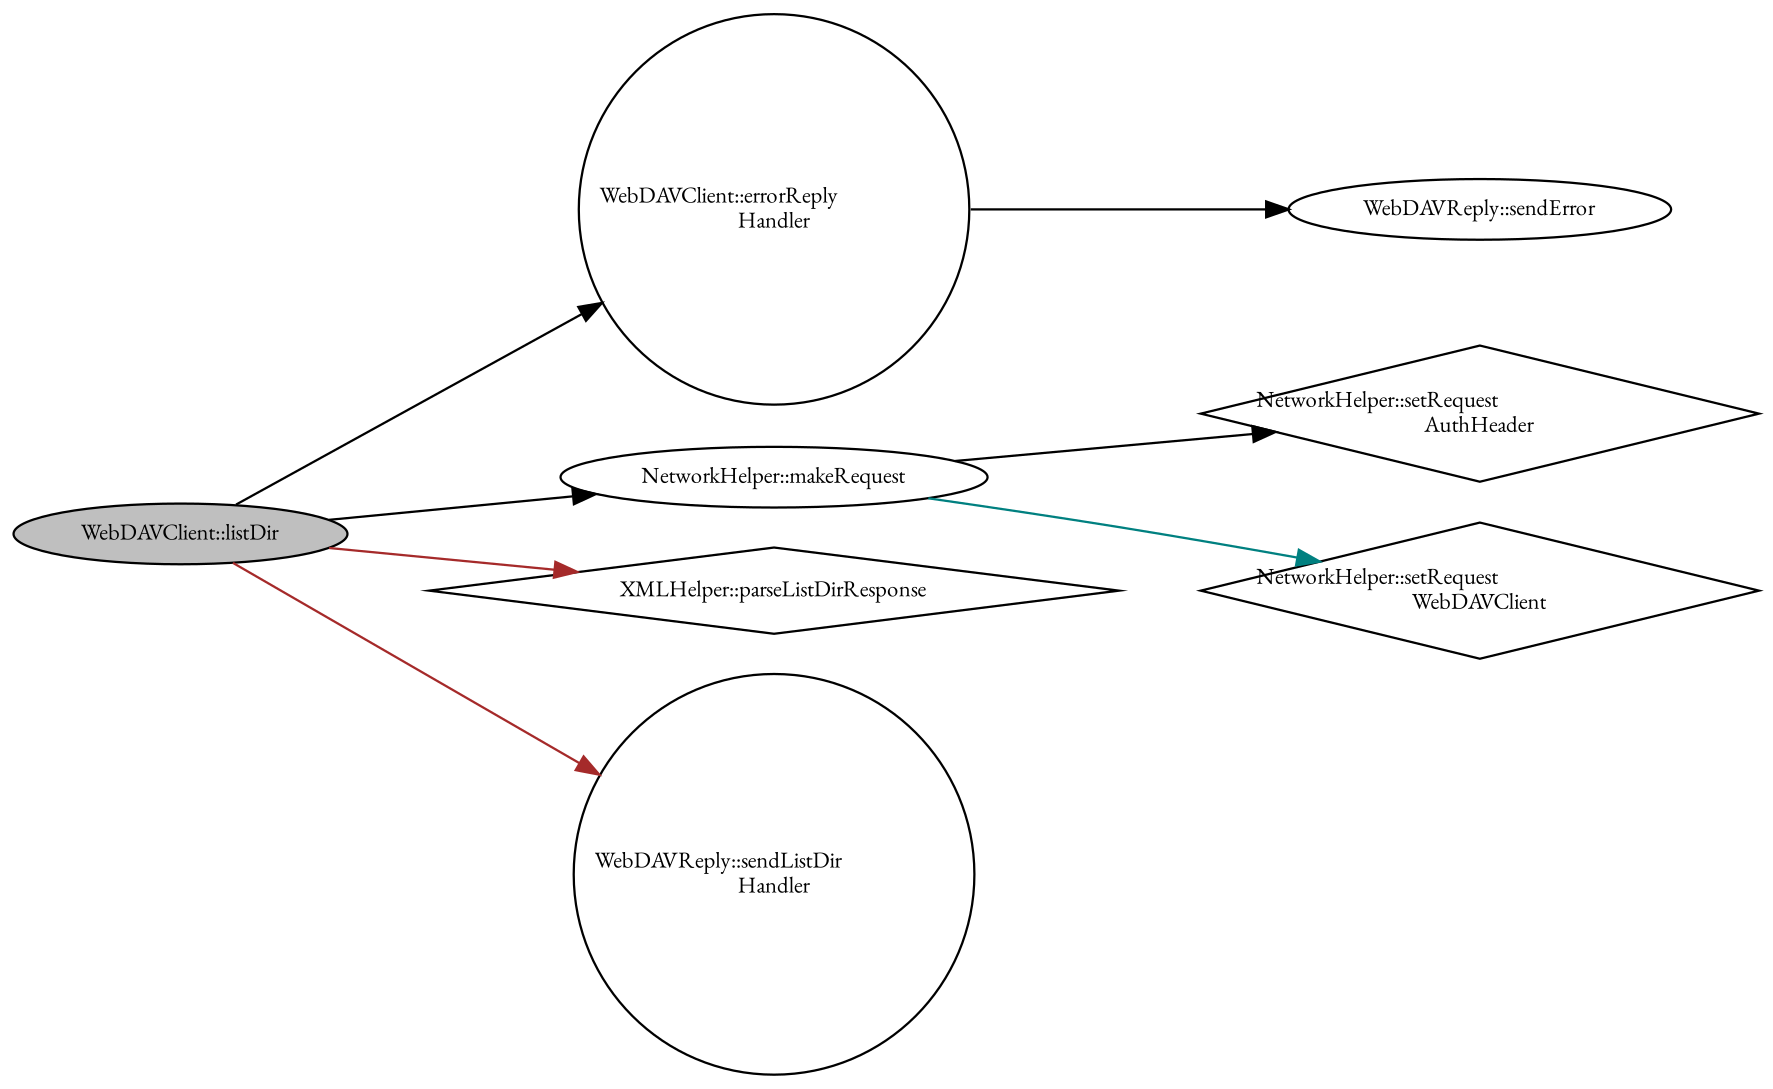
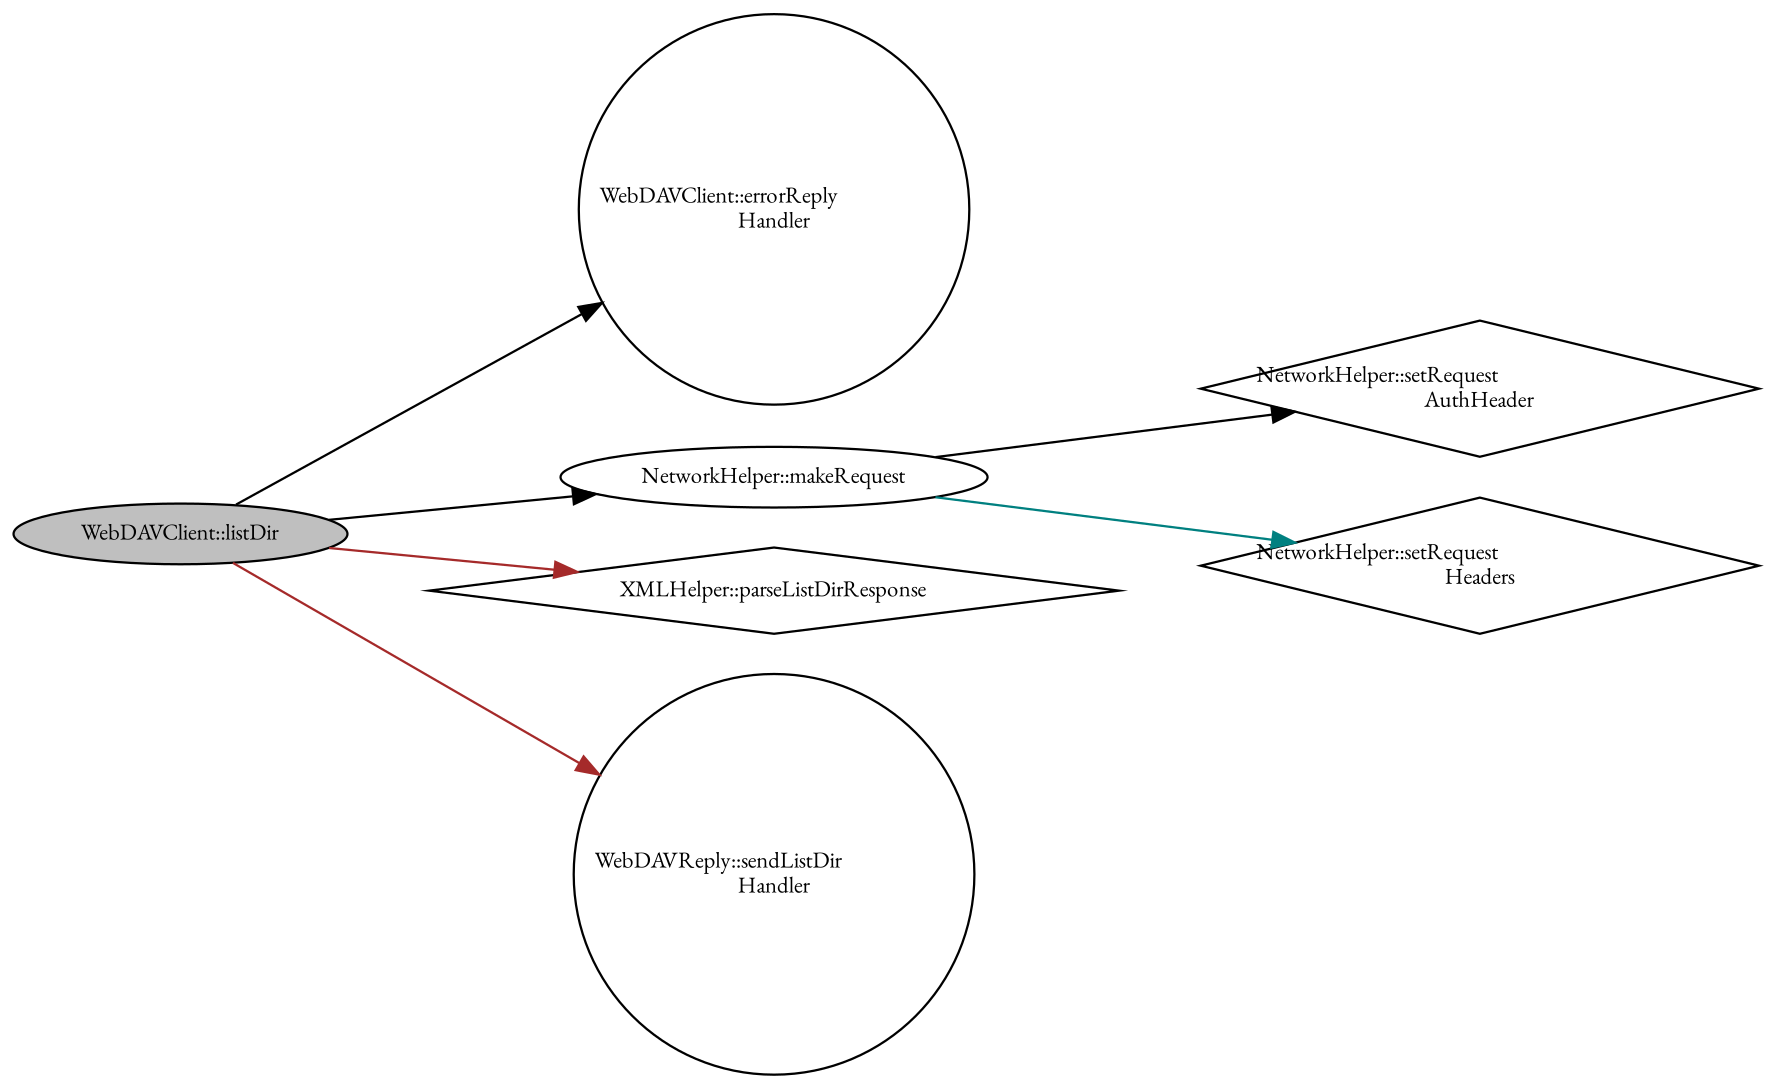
(1480, 209) -> none
(1480, 591) -> (1480, 566)
